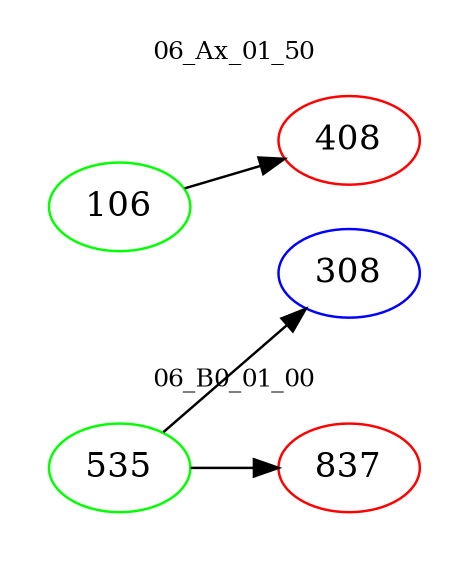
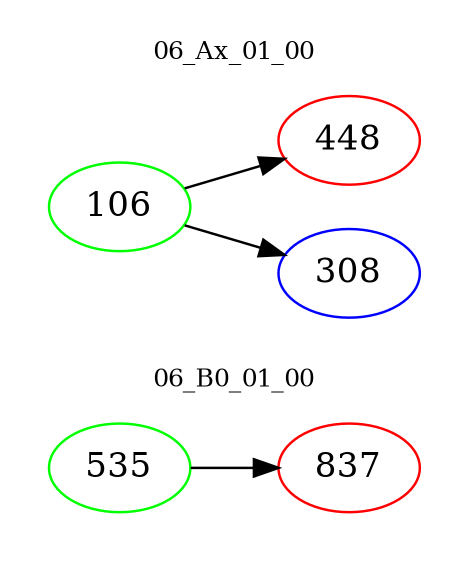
(234, 53) -> (234, 53)
(349, 140) -> (349, 140)
(225, 379) -> (222, 237)
